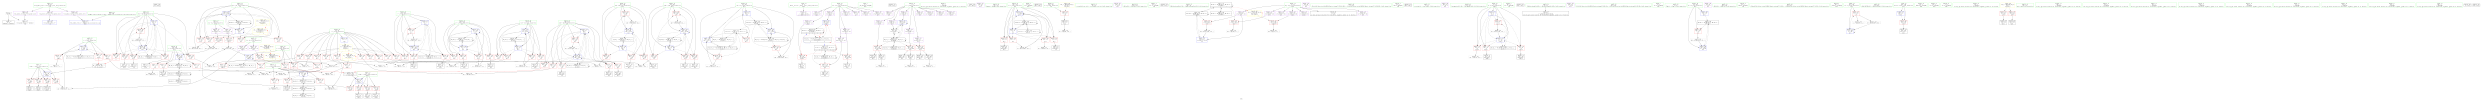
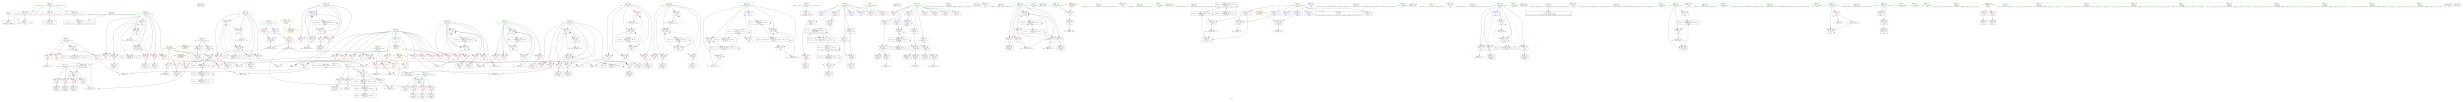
(1676, 5) -> none
none -> (320, 48)
